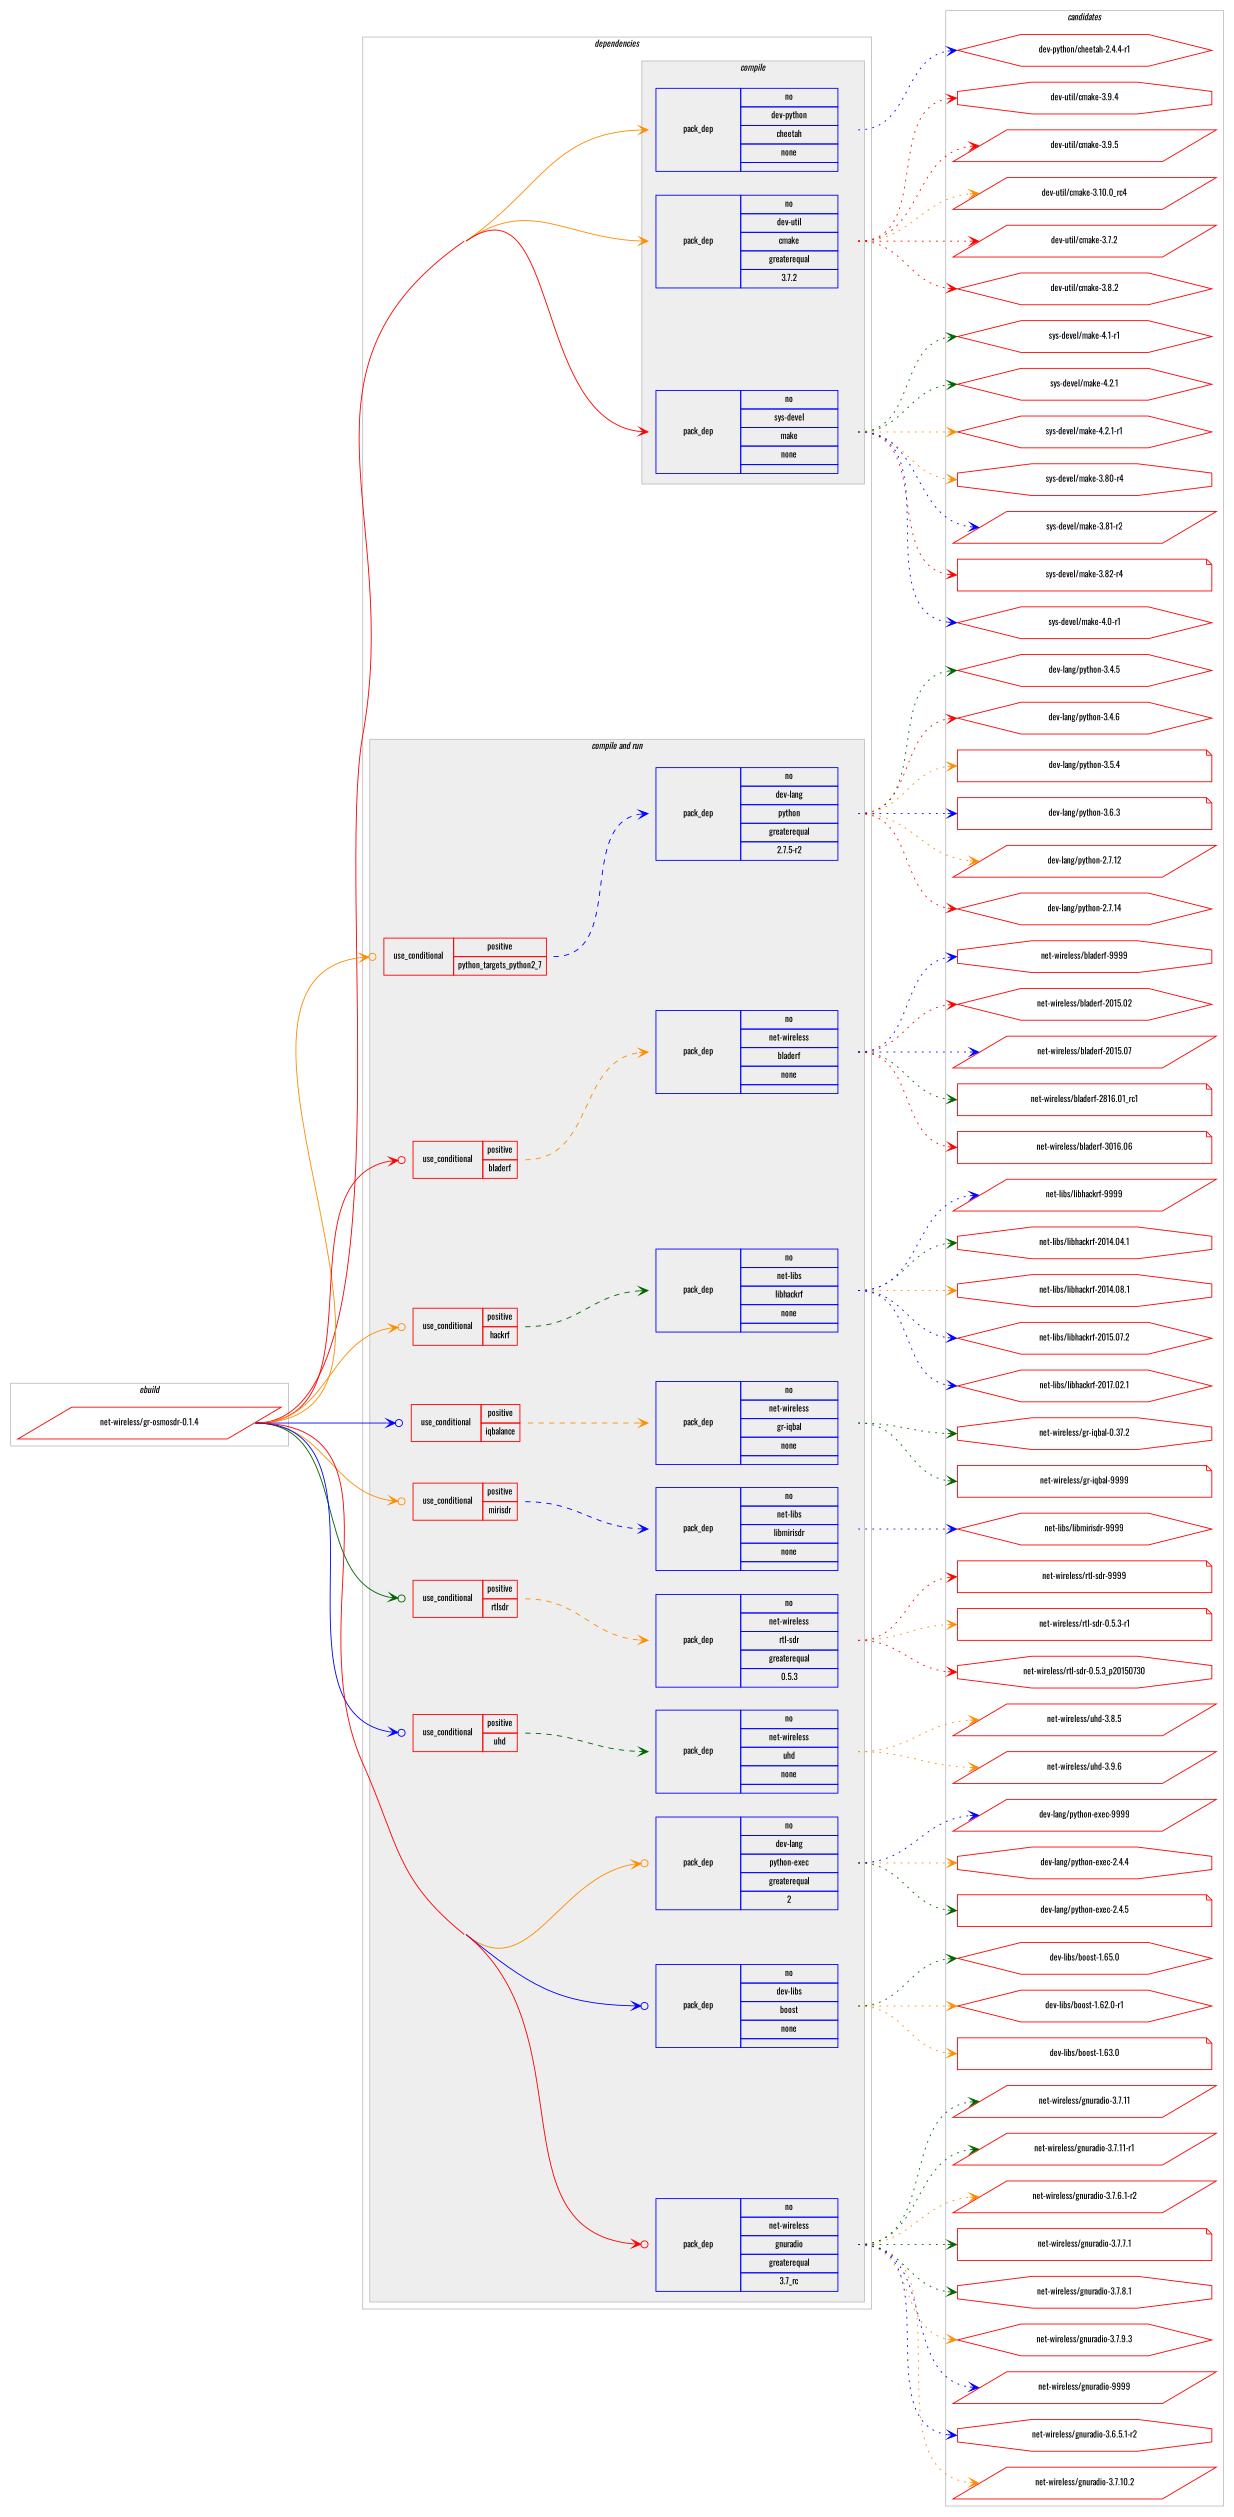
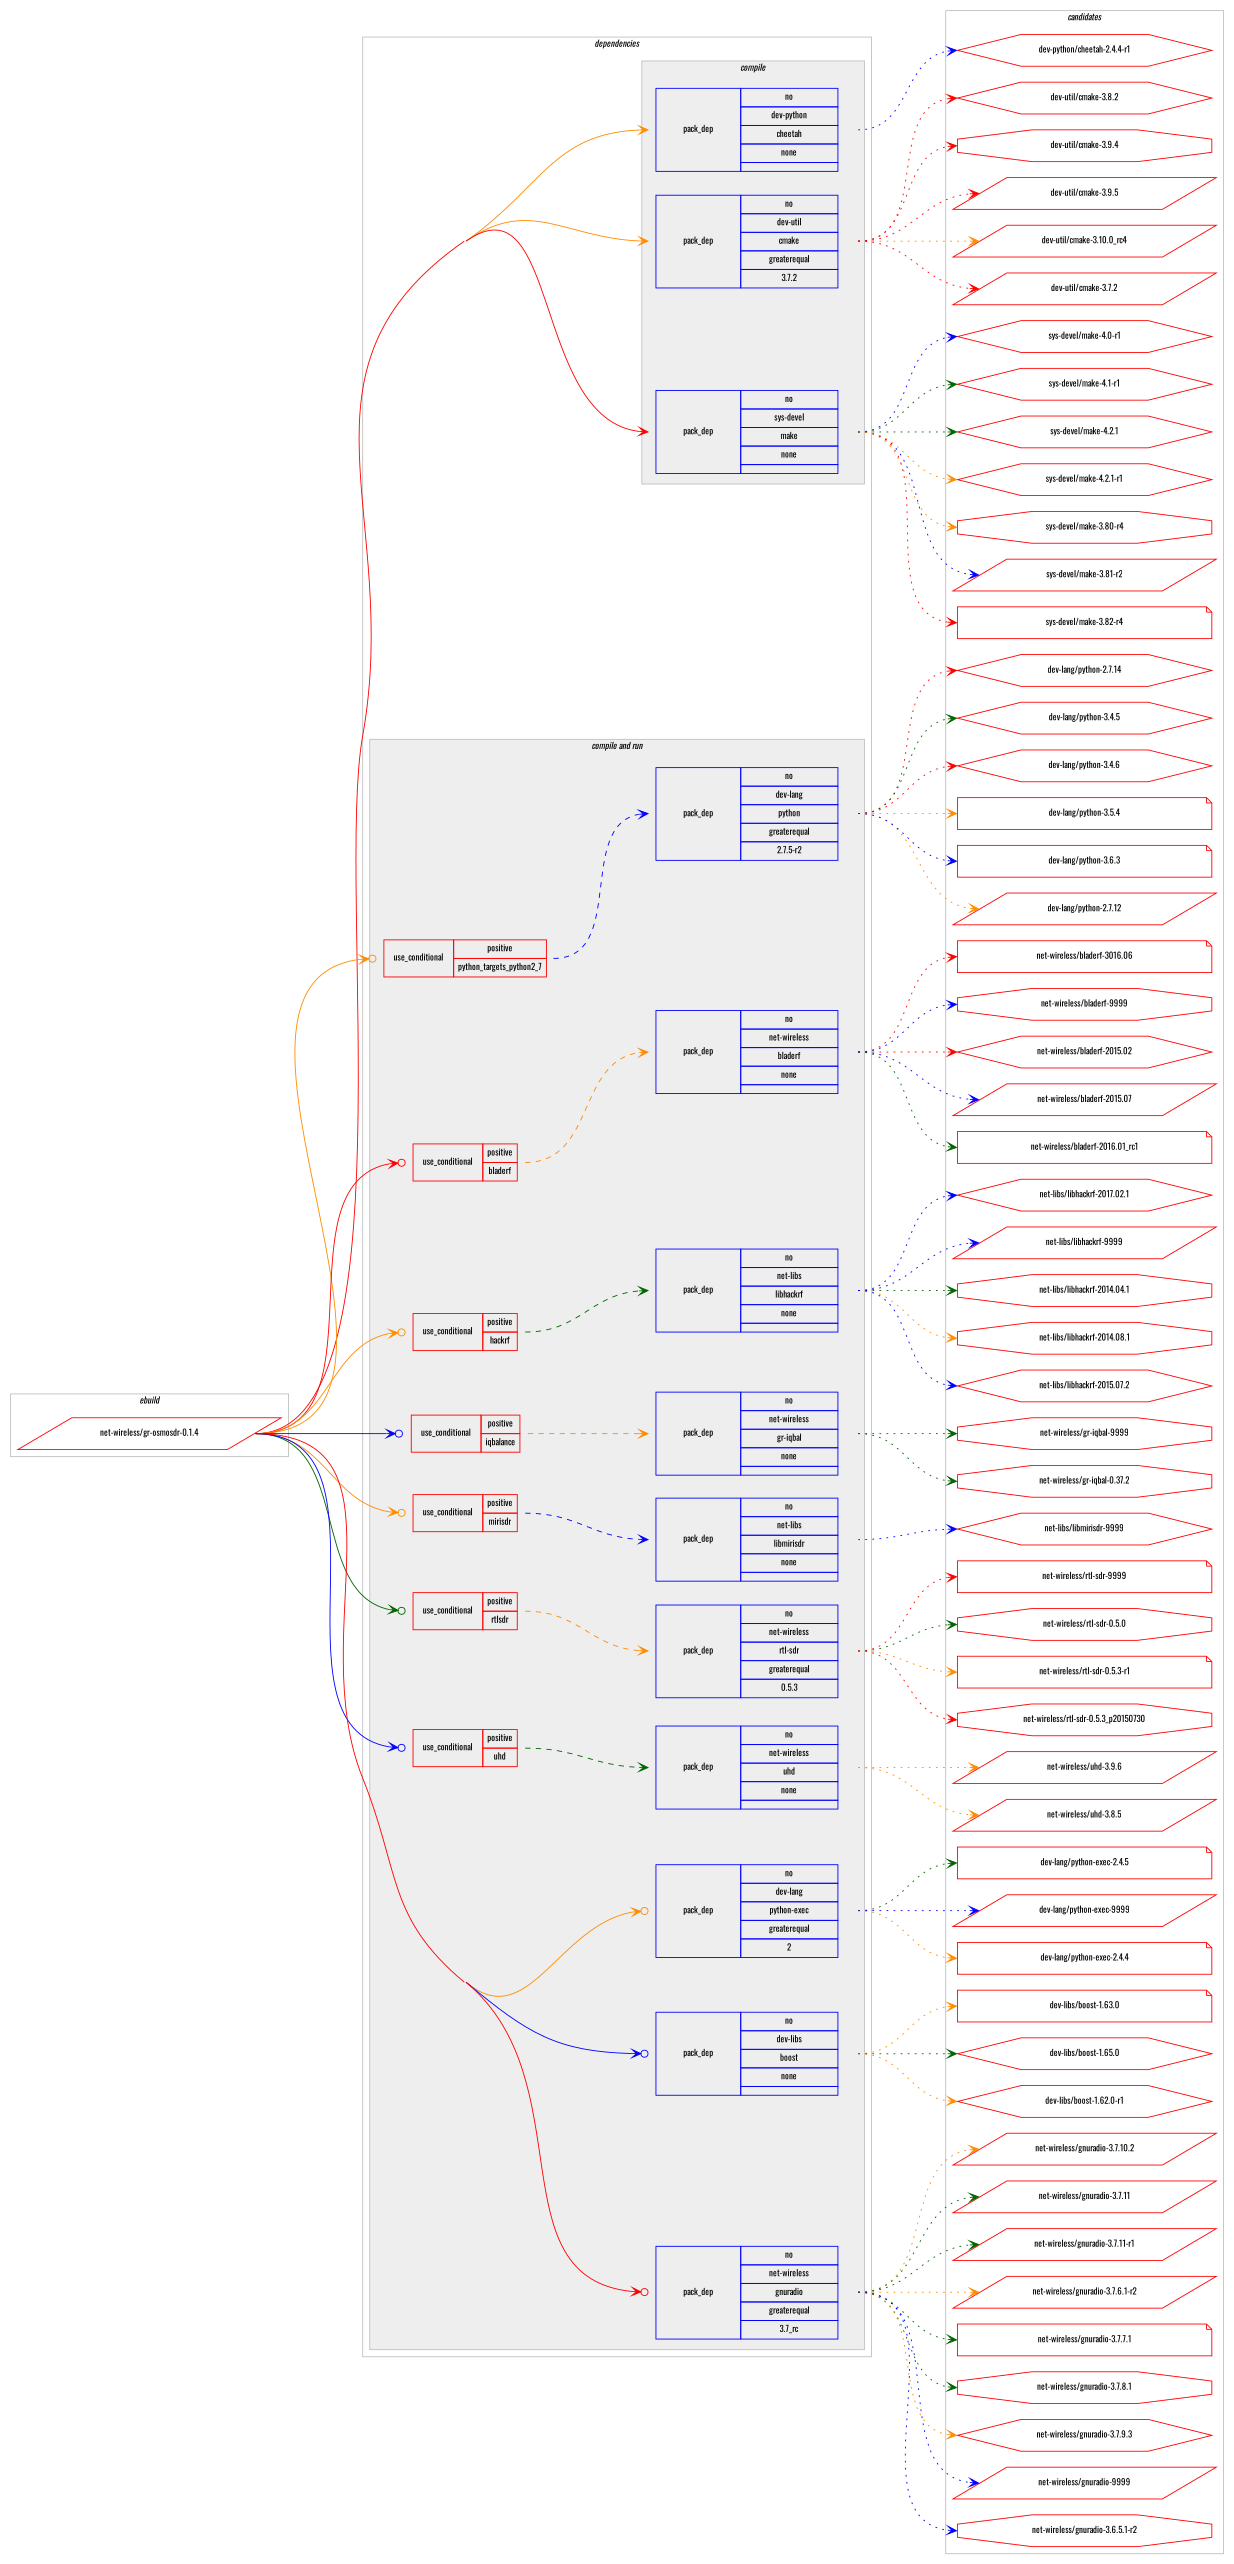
(1085, 1100) -> (1085, 1147)
(1085, 1481) -> (1085, 1434)
none -> (1085, 1624)
(1085, 1863) -> (1085, 1958)
